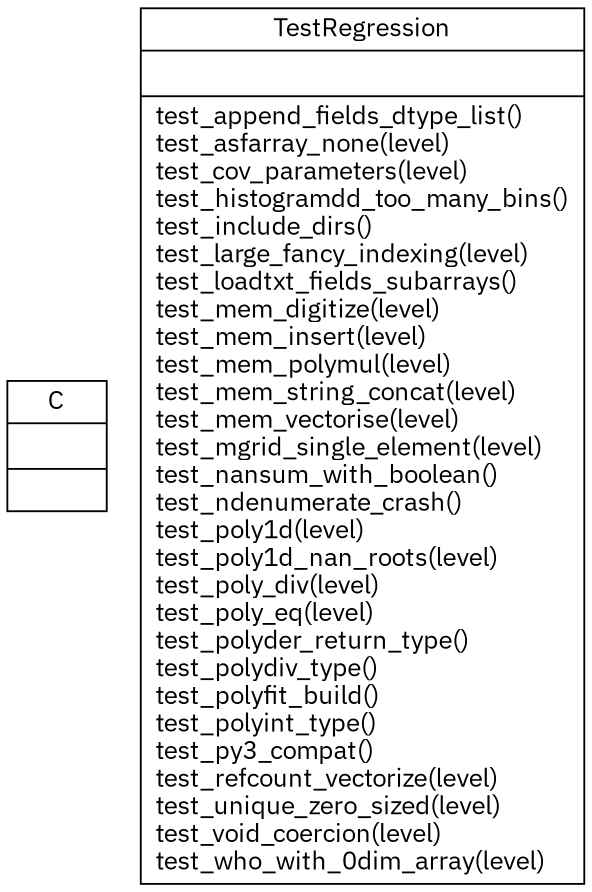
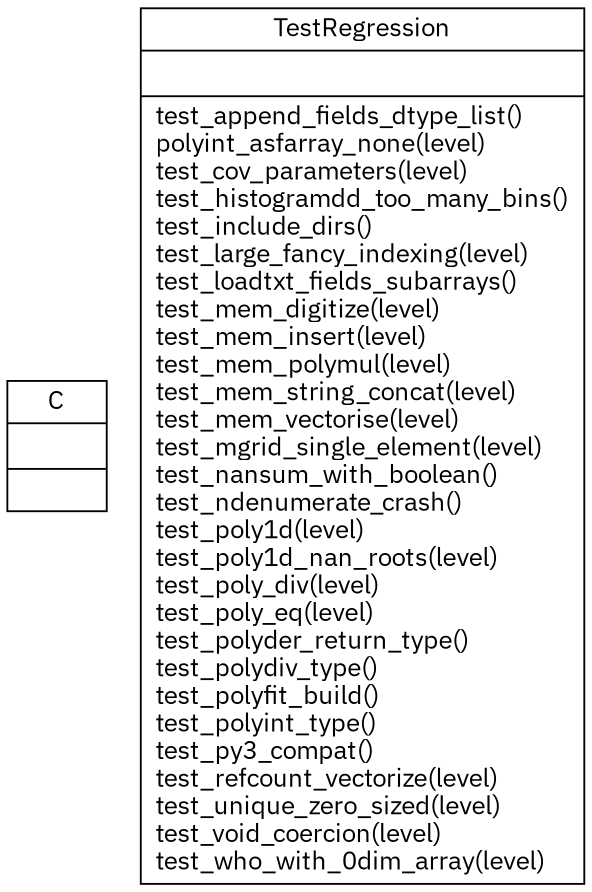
(303, 144) -> (321, 144)
